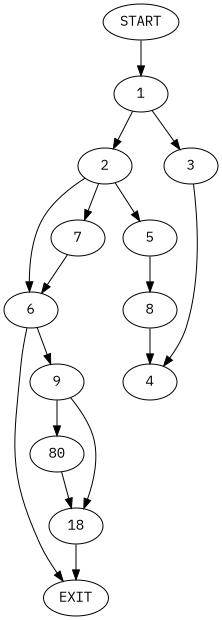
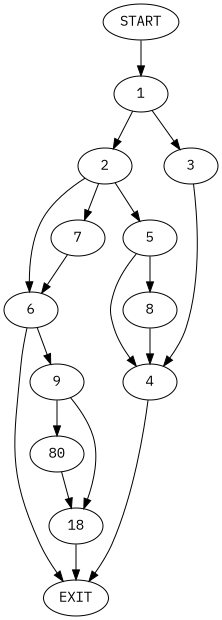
none -> (111, 305)
none -> (131, 490)
